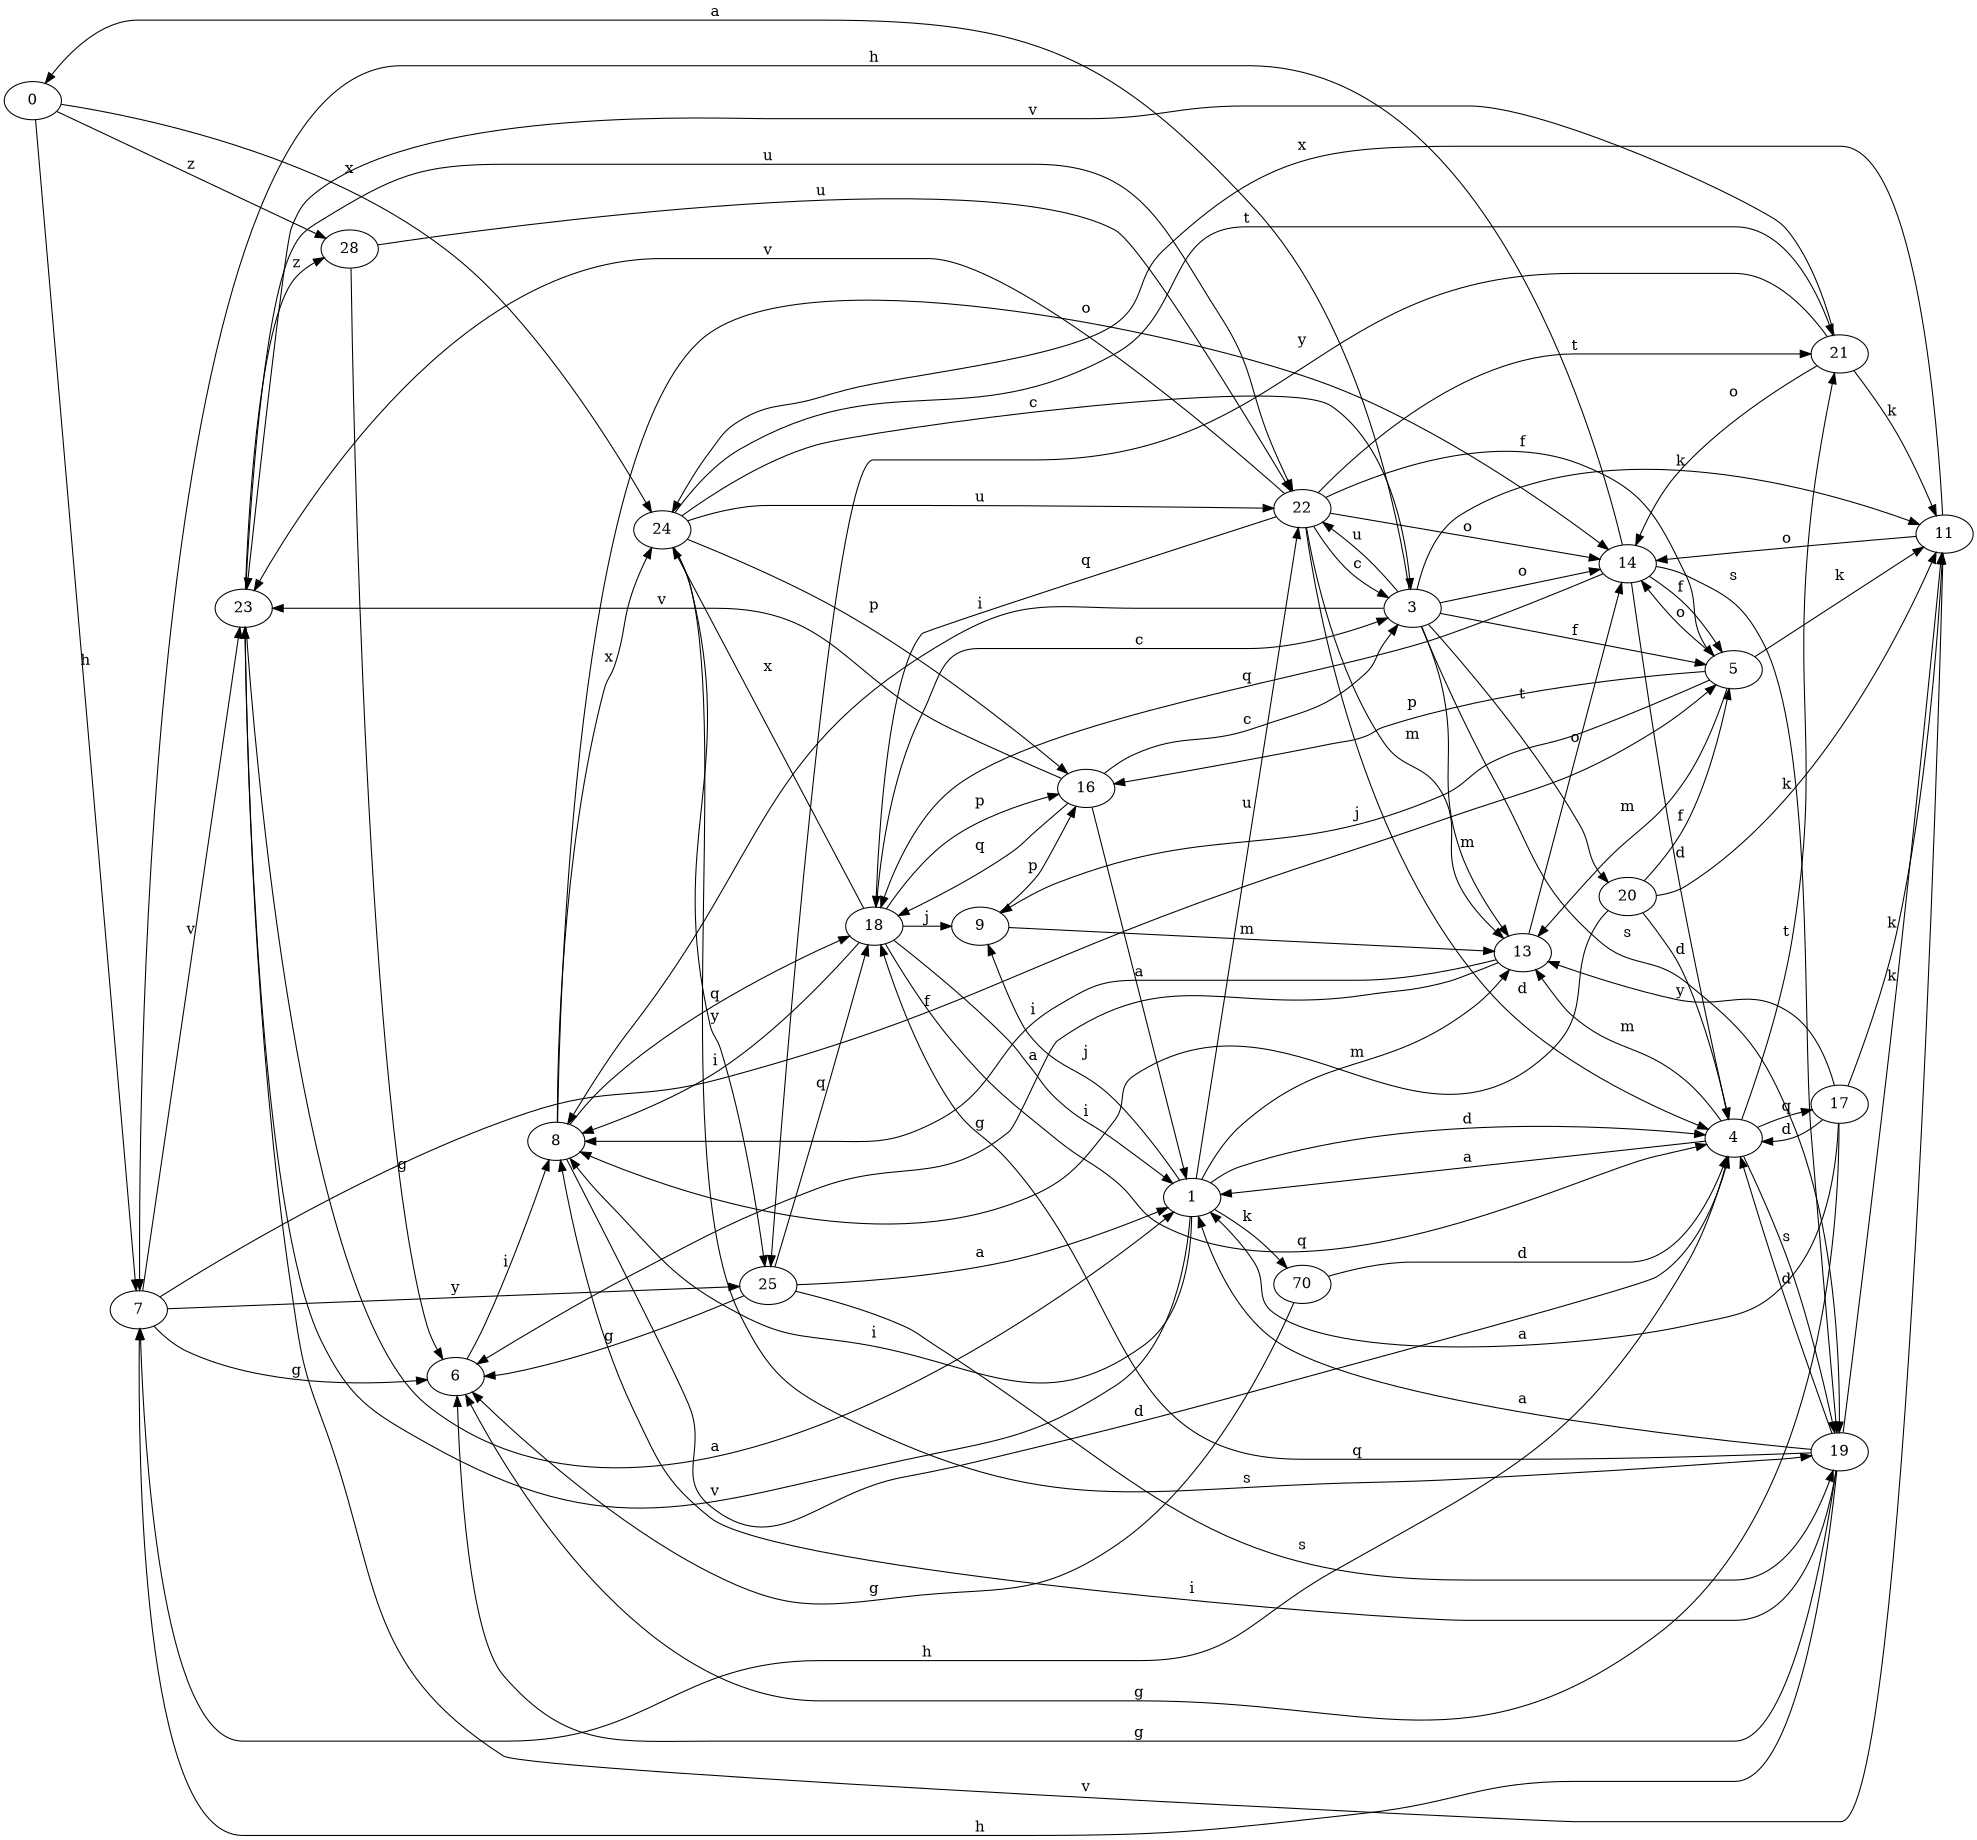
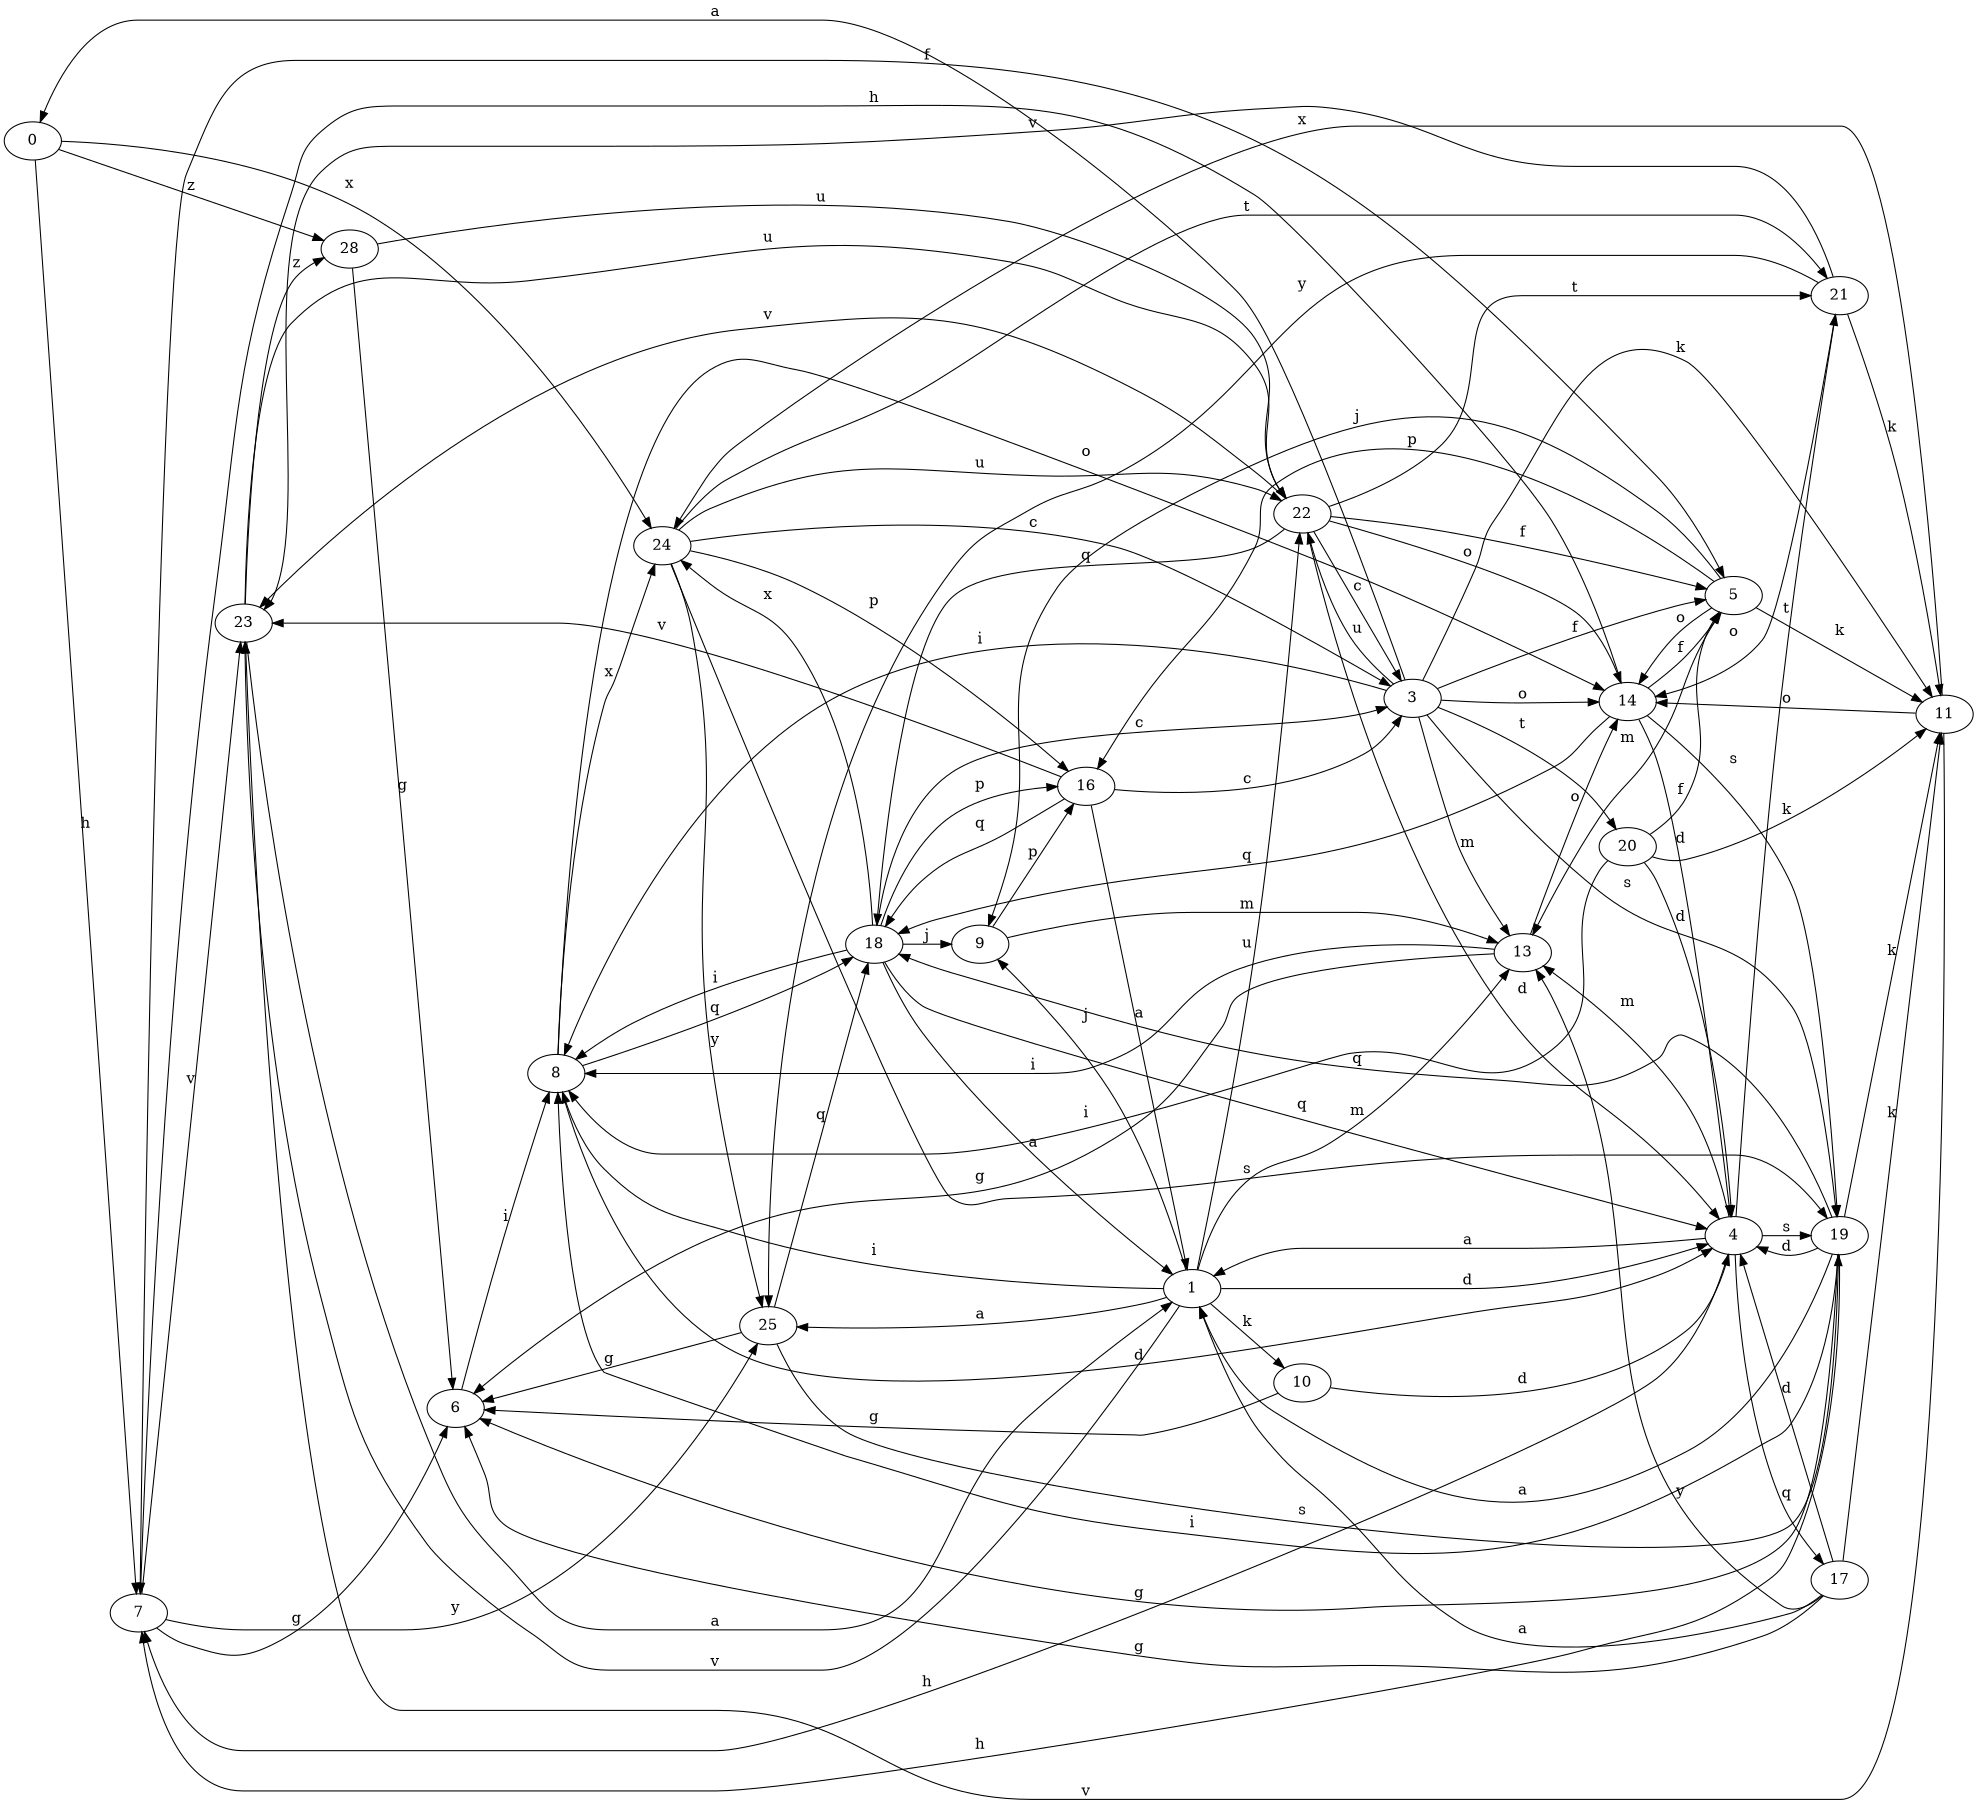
(1384, 743) -> none
(981, 1267) -> (988, 1324)
(1302, 1284) -> (1302, 1383)
